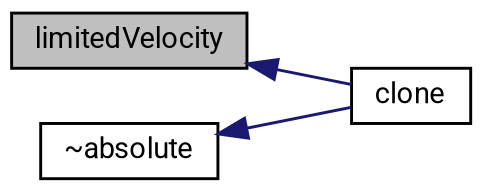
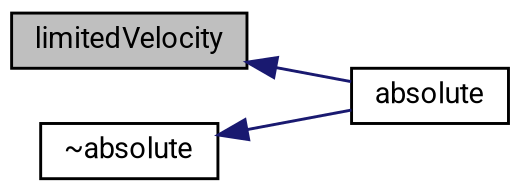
(411, 96) -> (430, 96)
